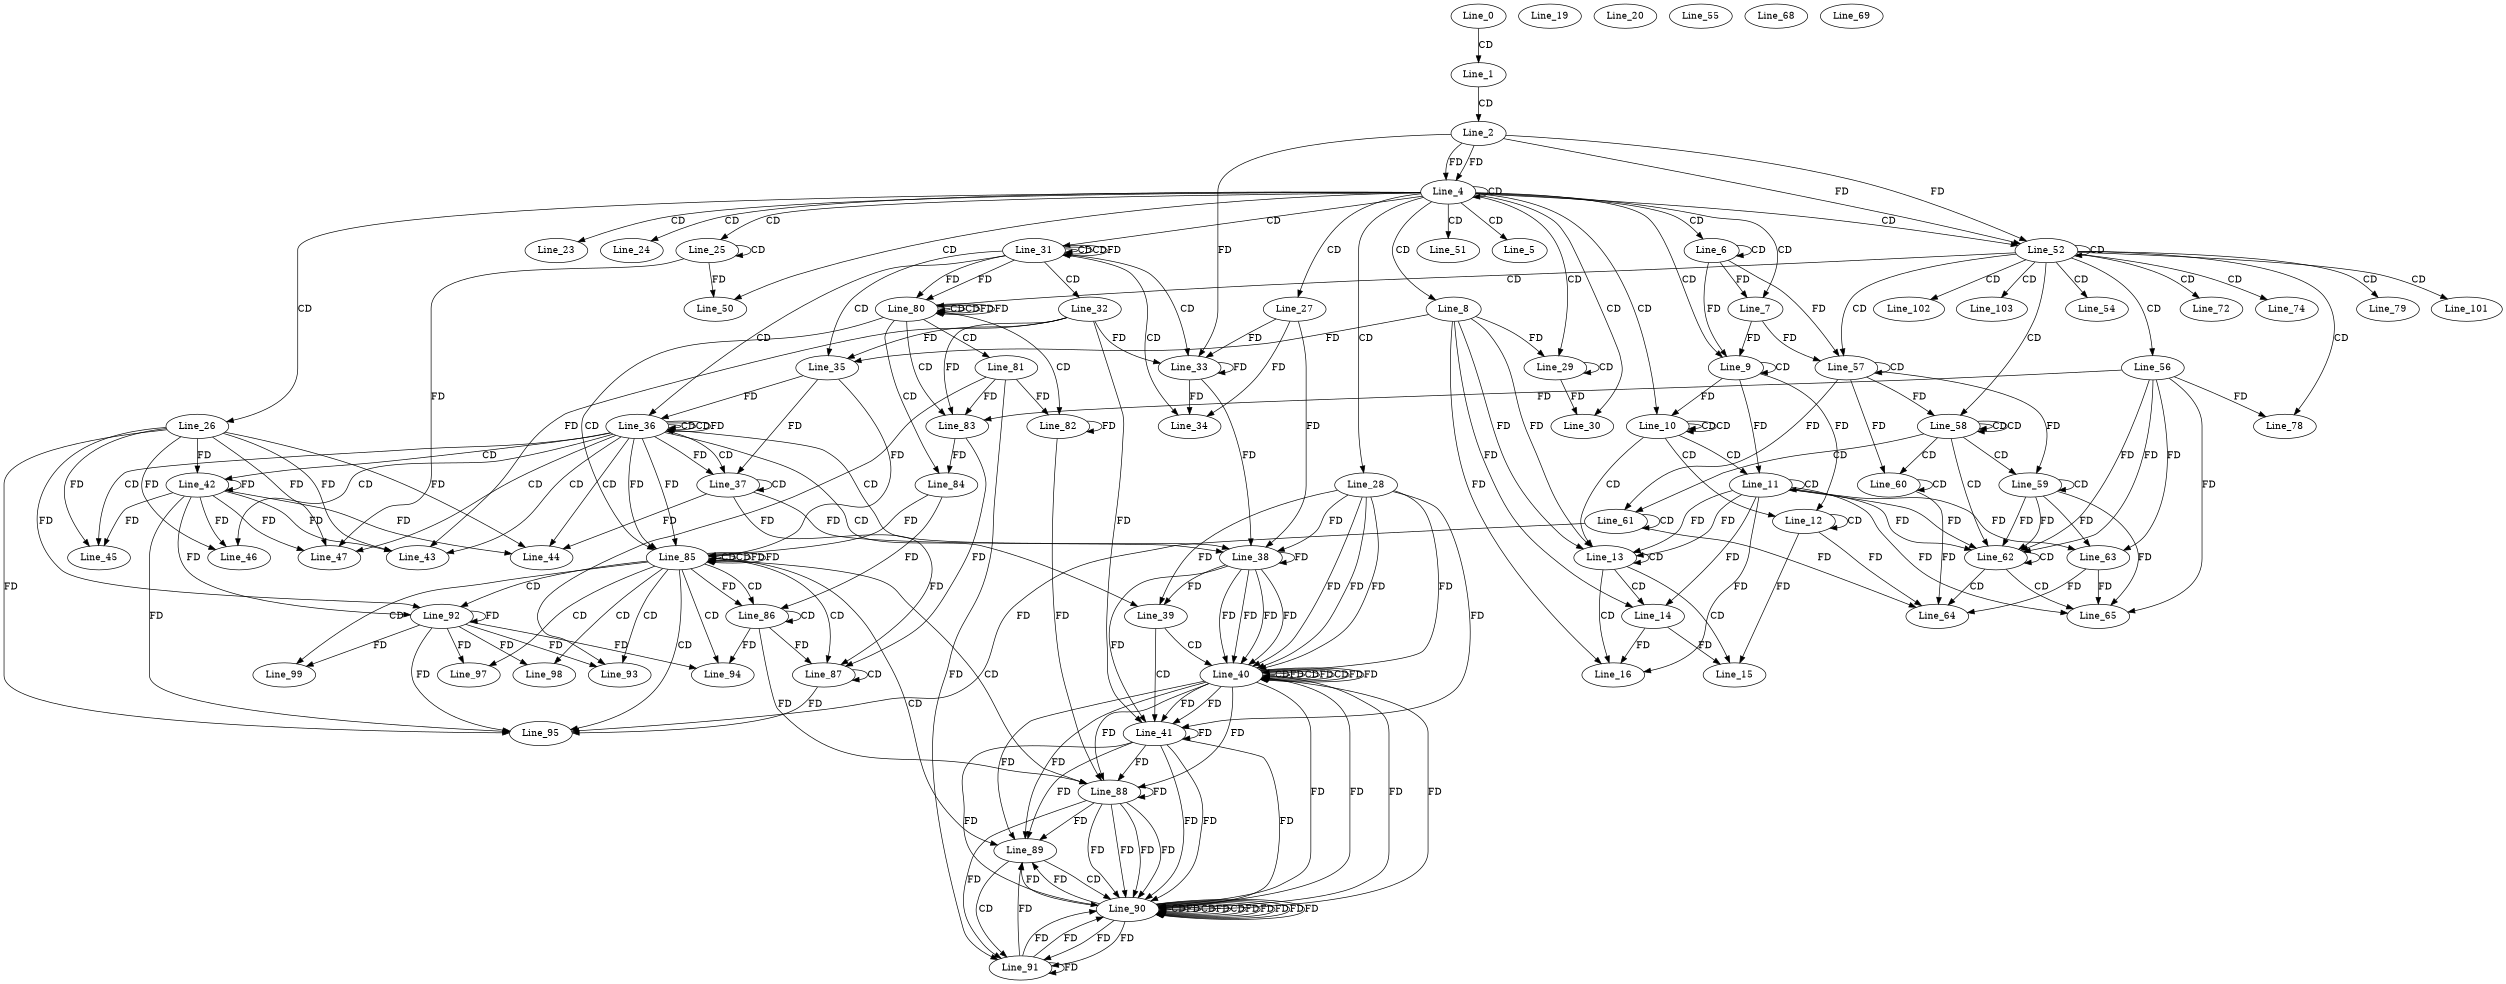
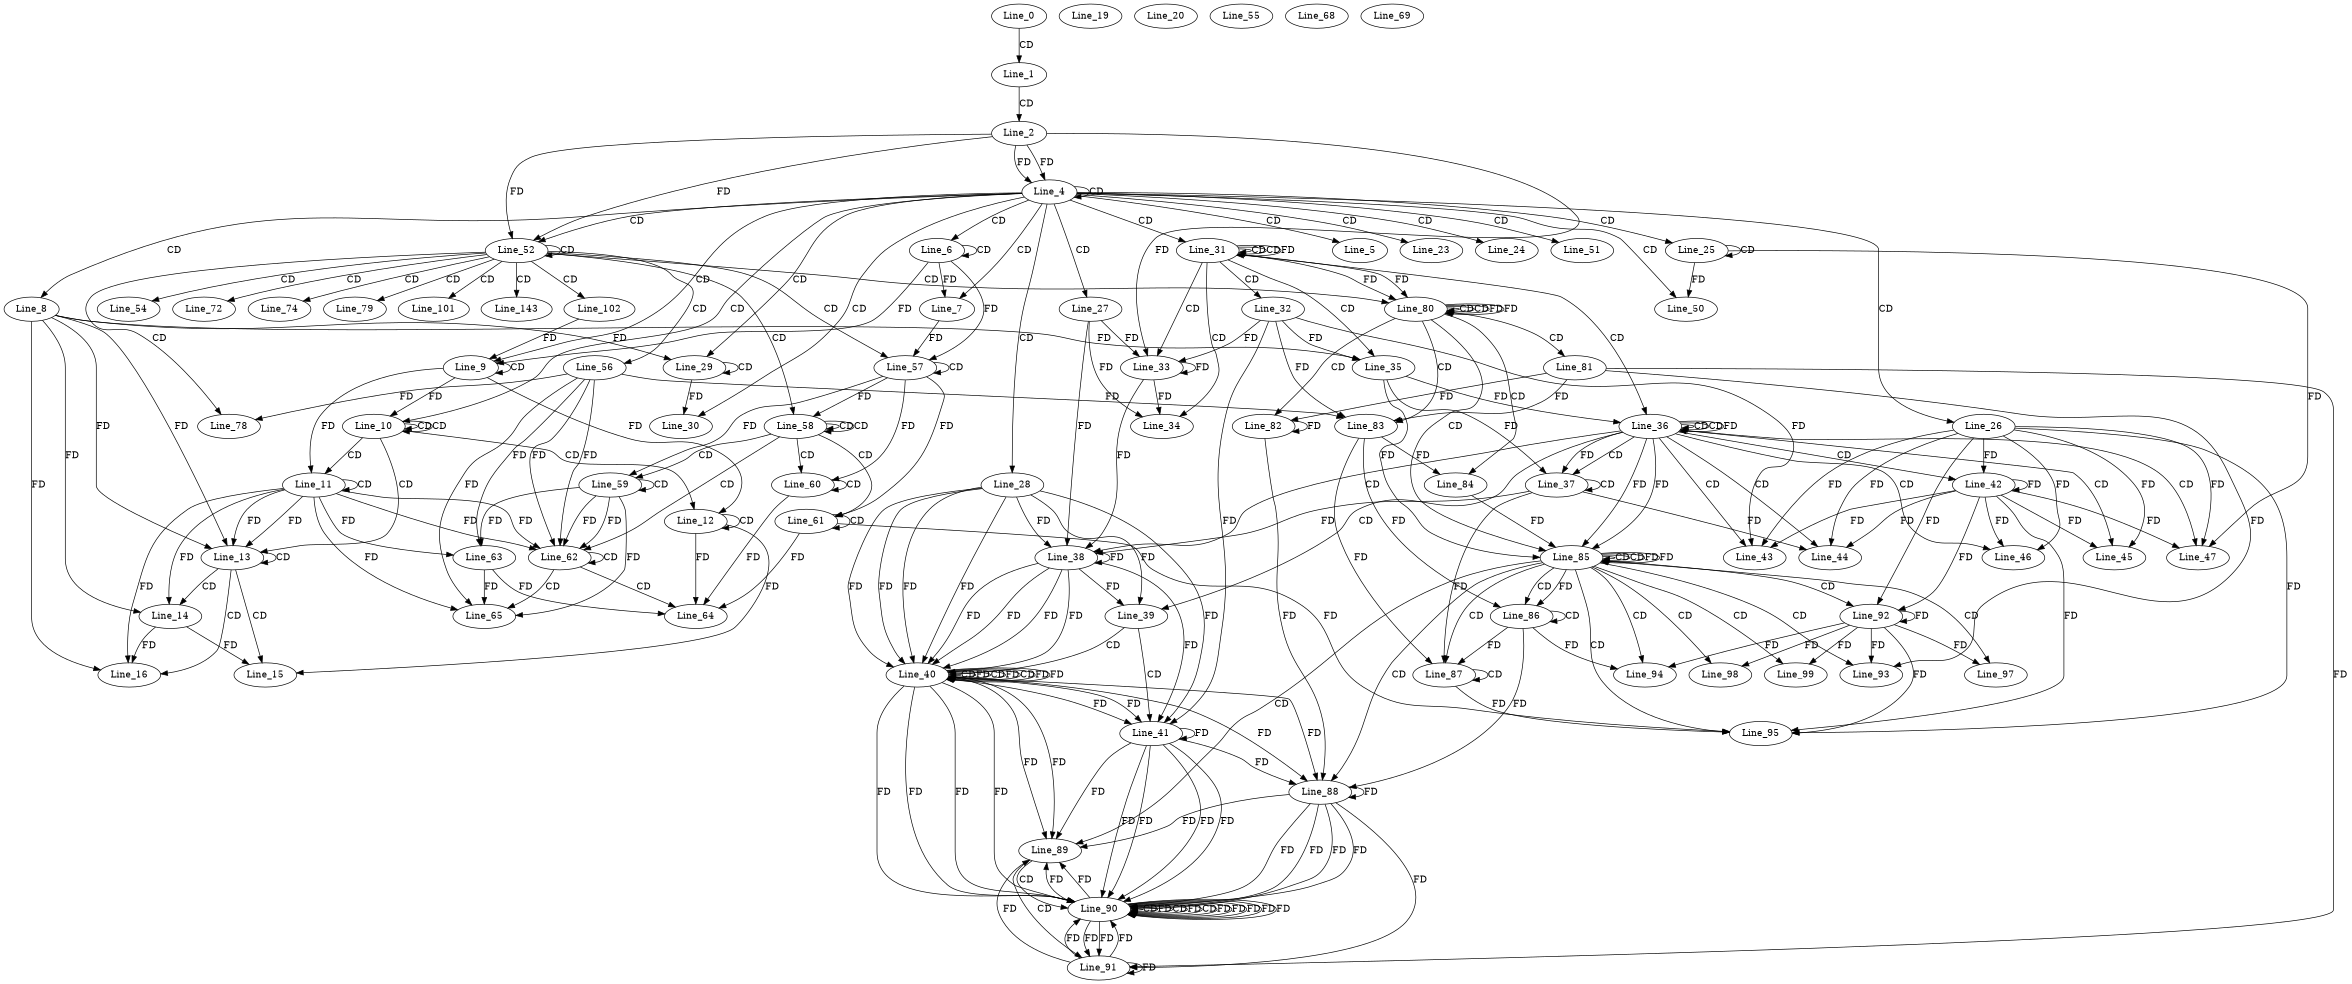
(1992, 309) -> (517, 309)
(1747, 335) -> (537, 338)
(876, 566) -> (1401, 541)
